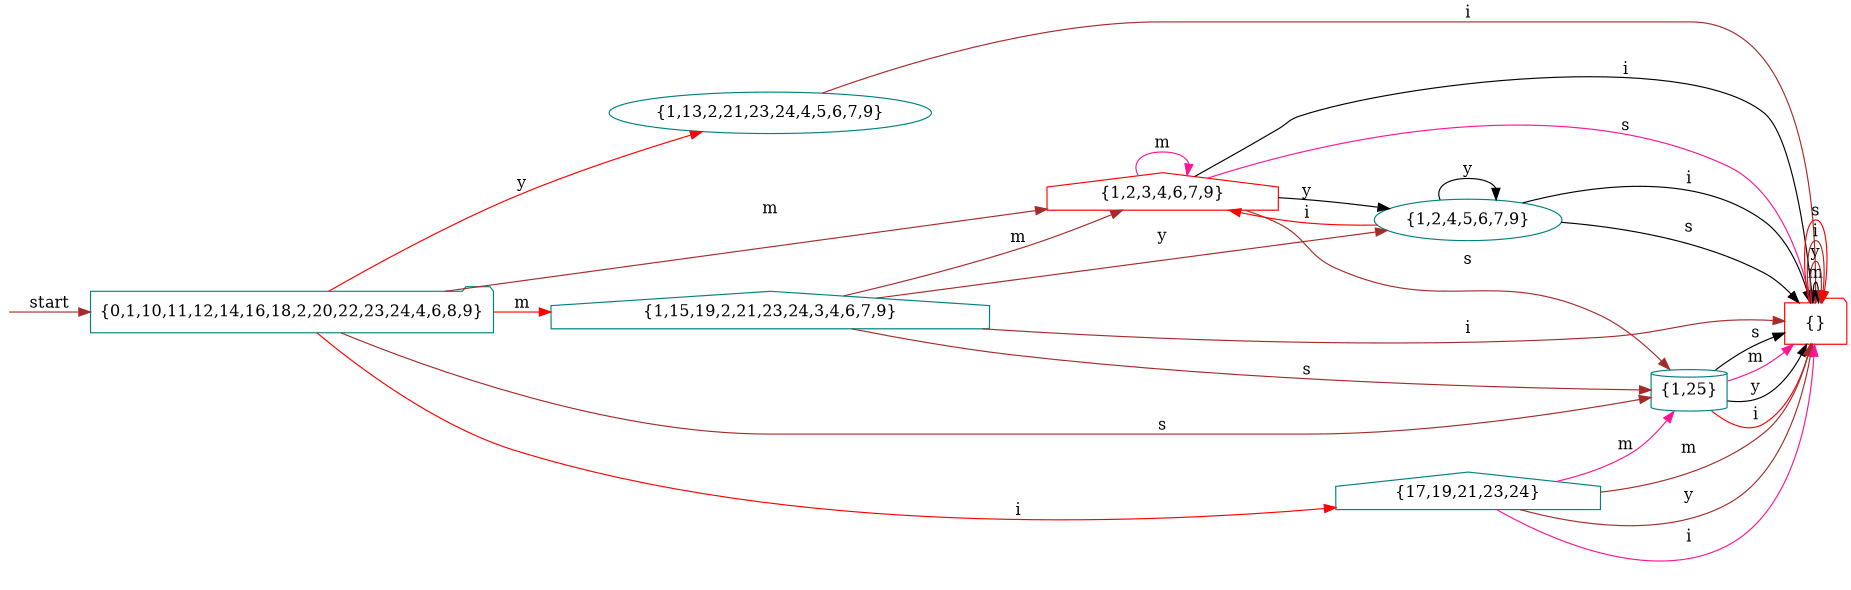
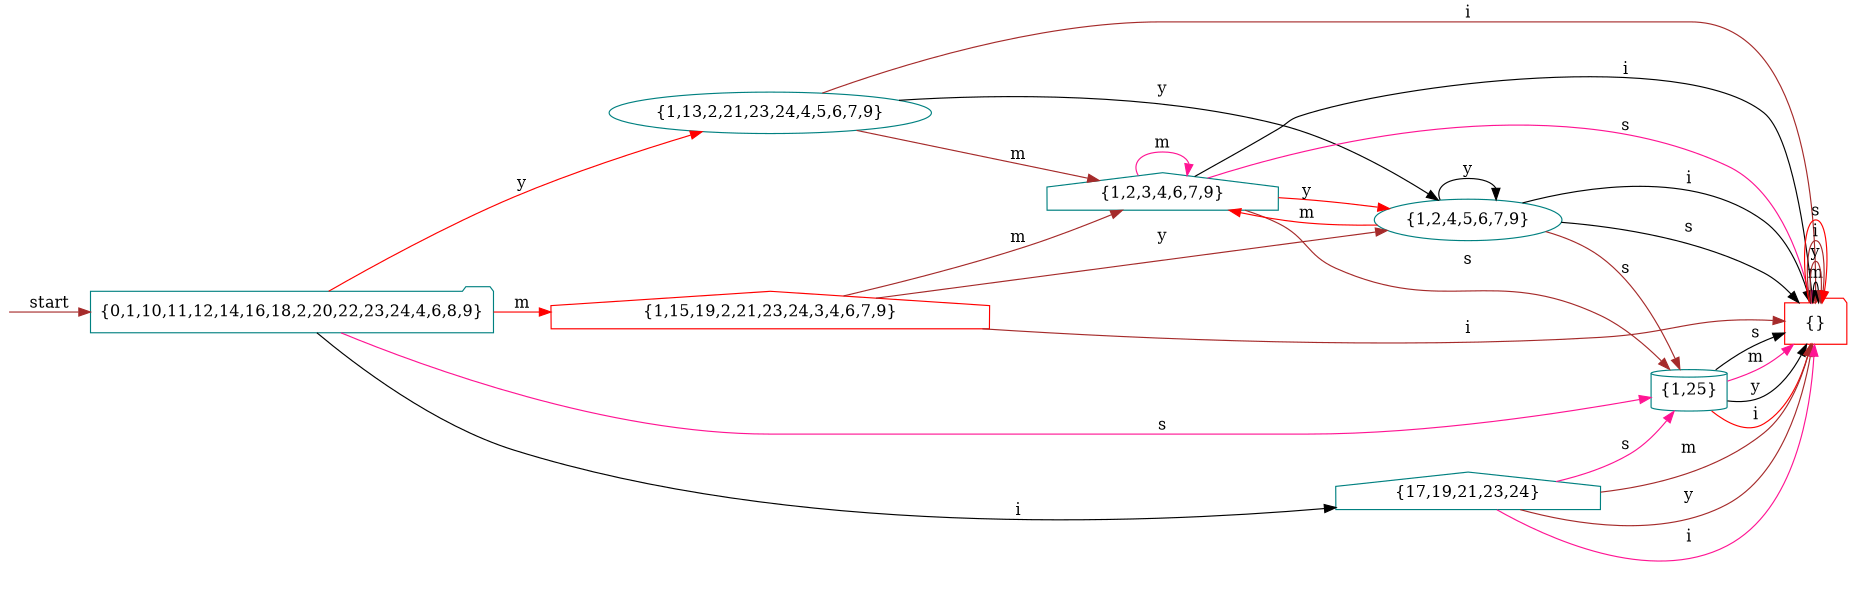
none -> (1172, 105)
(1163, 193) -> (1163, 193)
(1328, 202) -> (1328, 202)
(1307, 214) -> (1307, 214)
(740, 251) -> (972, 154)
(770, 312) -> (770, 312)
(1244, 375) -> (1625, 279)
(984, 434) -> (984, 434)
(1626, 445) -> (1626, 445)
(801, 506) -> (801, 506)
